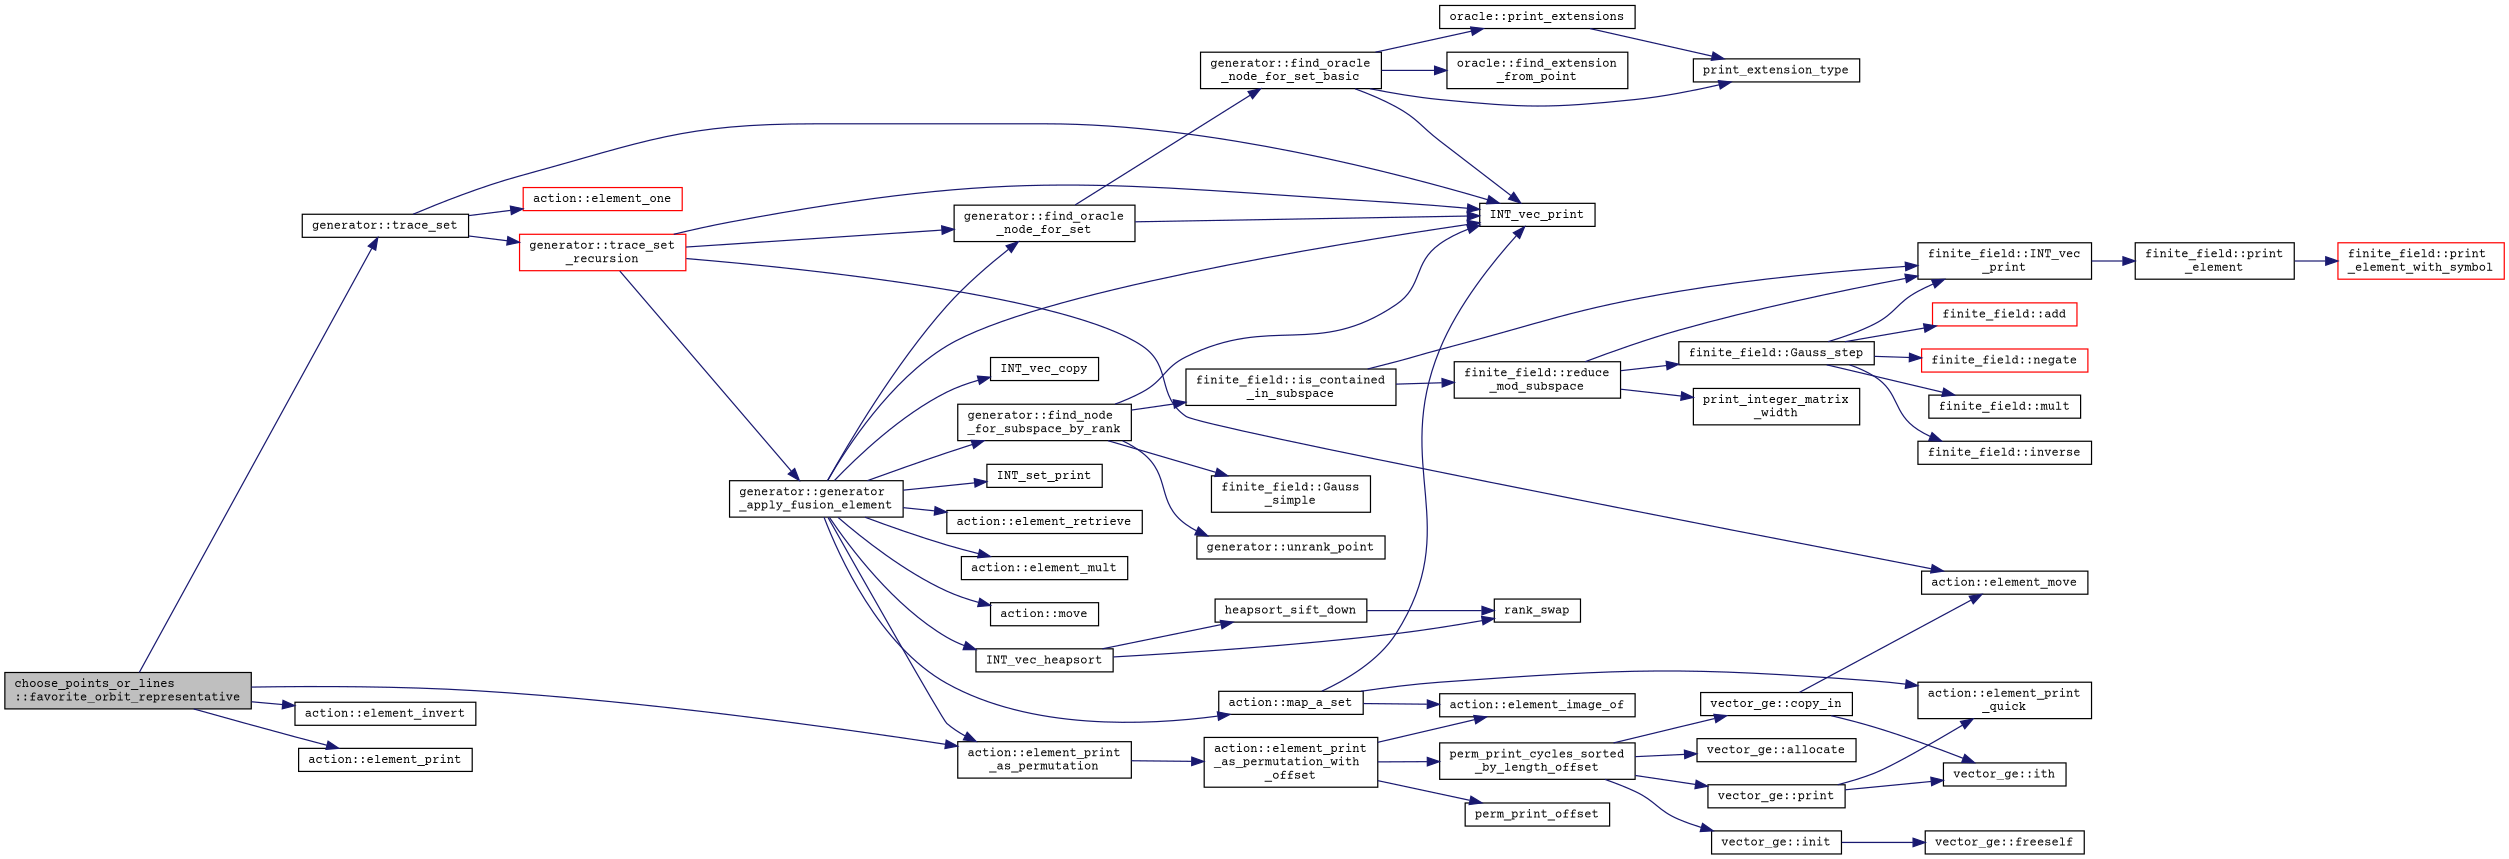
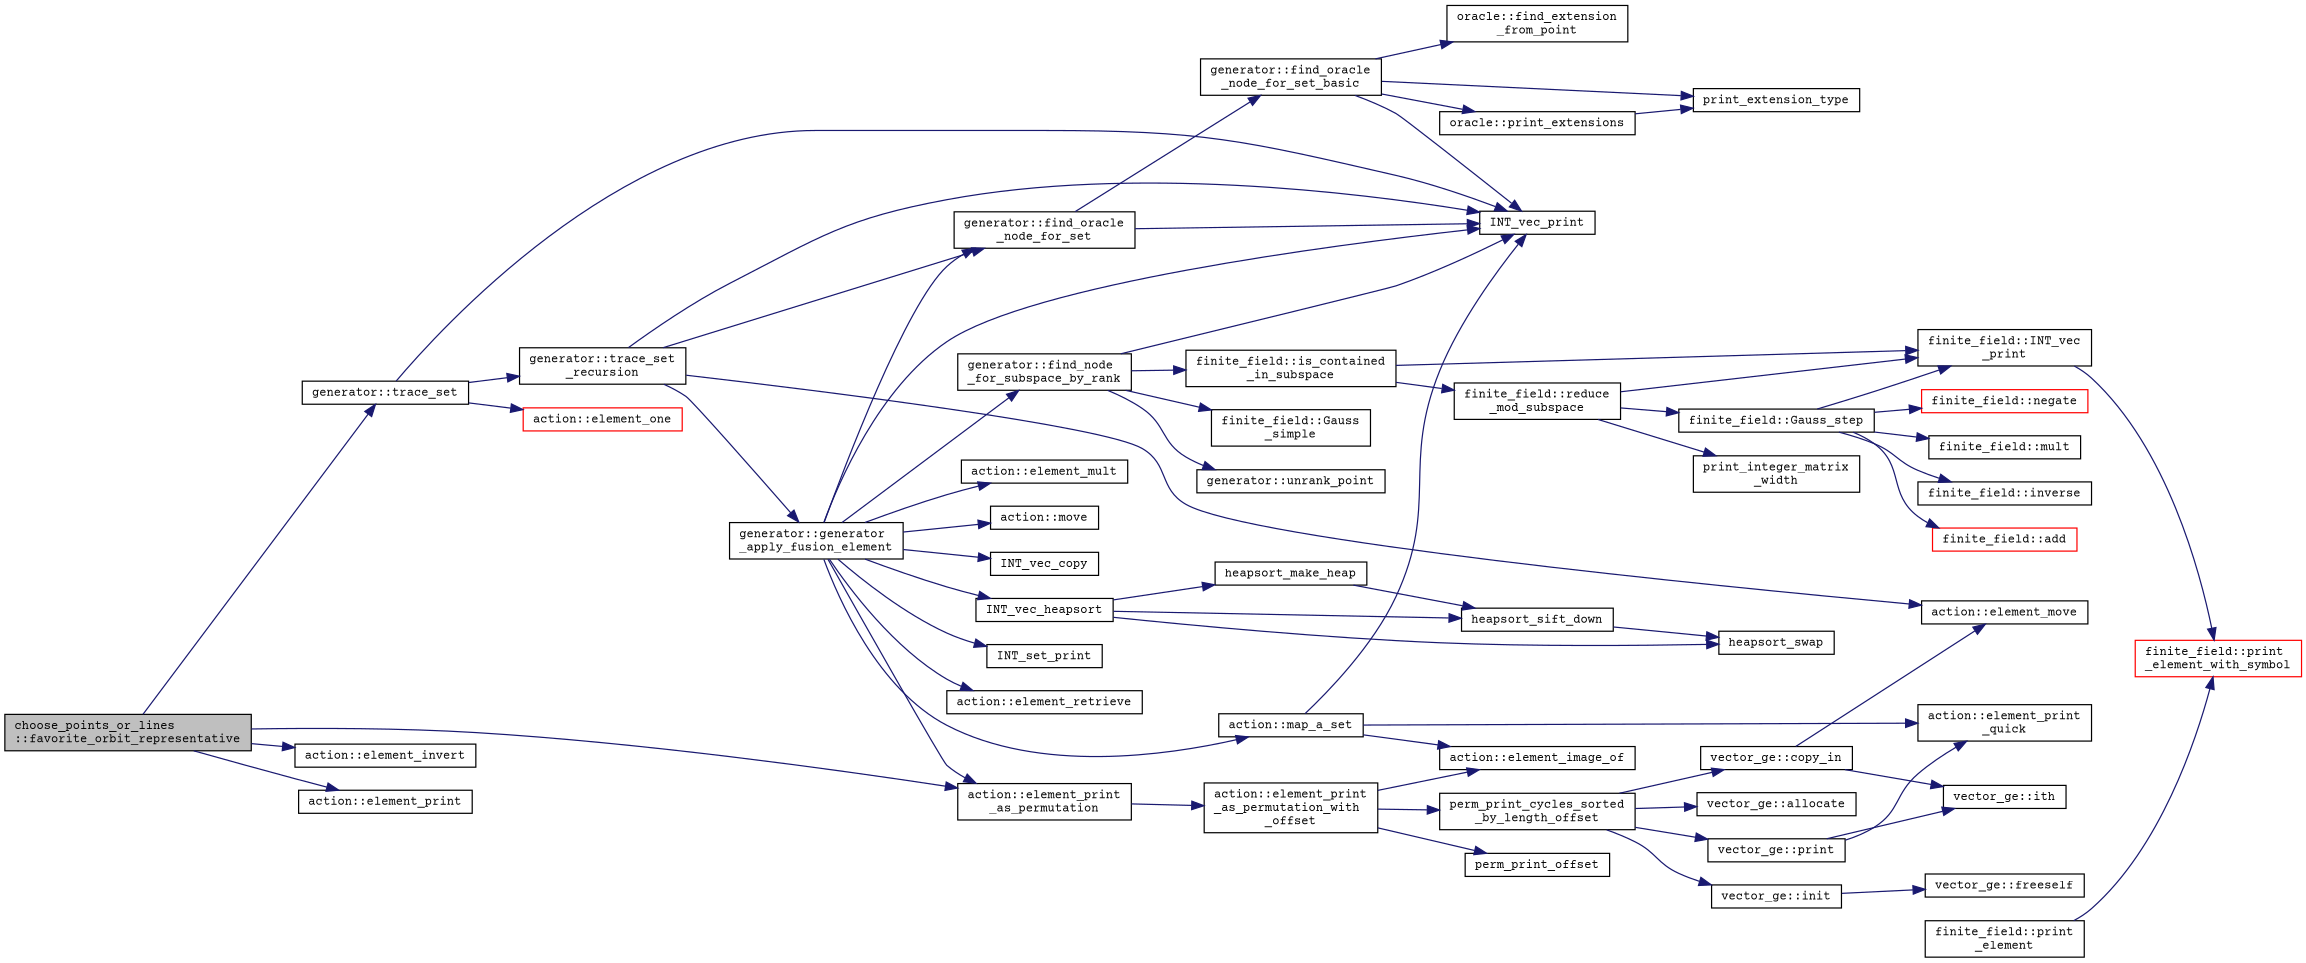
(603, 252) -> (603, 366)
(2107, 261) -> (2165, 485)
none -> (1291, 574)
(1537, 611) -> (1777, 643)
